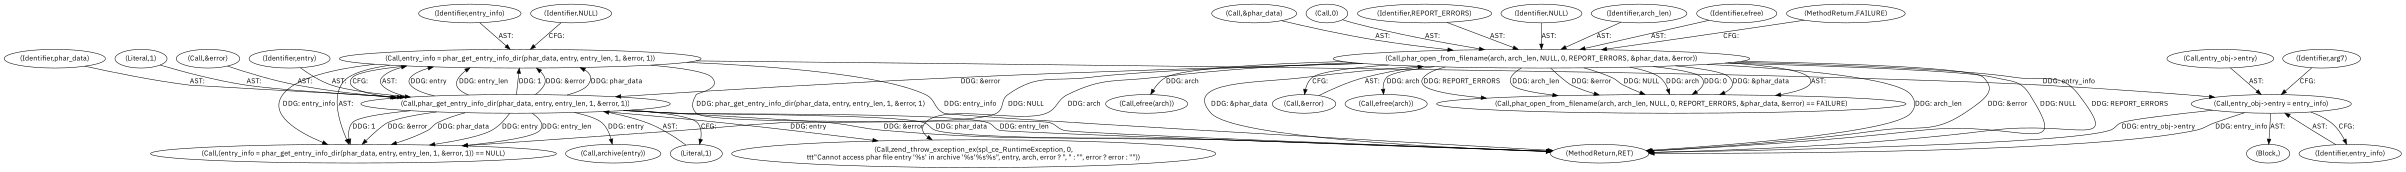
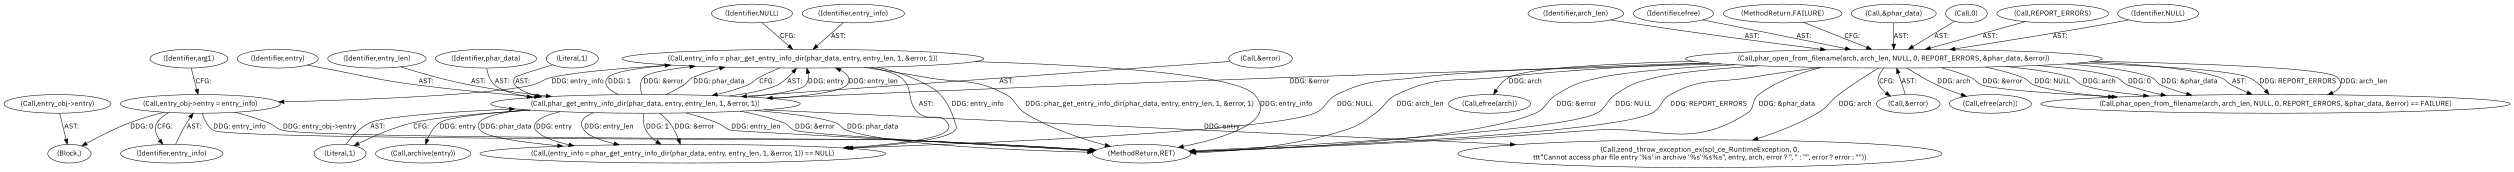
(1425, 14) -> (2053, 14)
none -> (377, 59)
(2322, 59) -> (189, 59)
(2244, 80) -> (63, 126)
(2279, 126) -> (142, 126)
